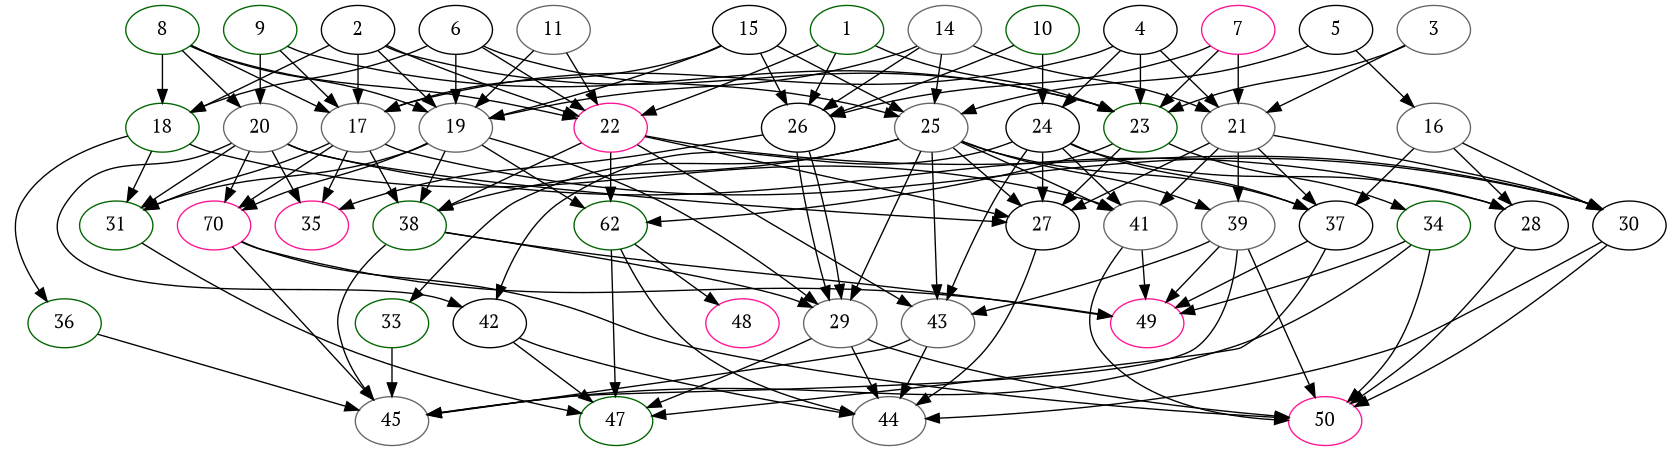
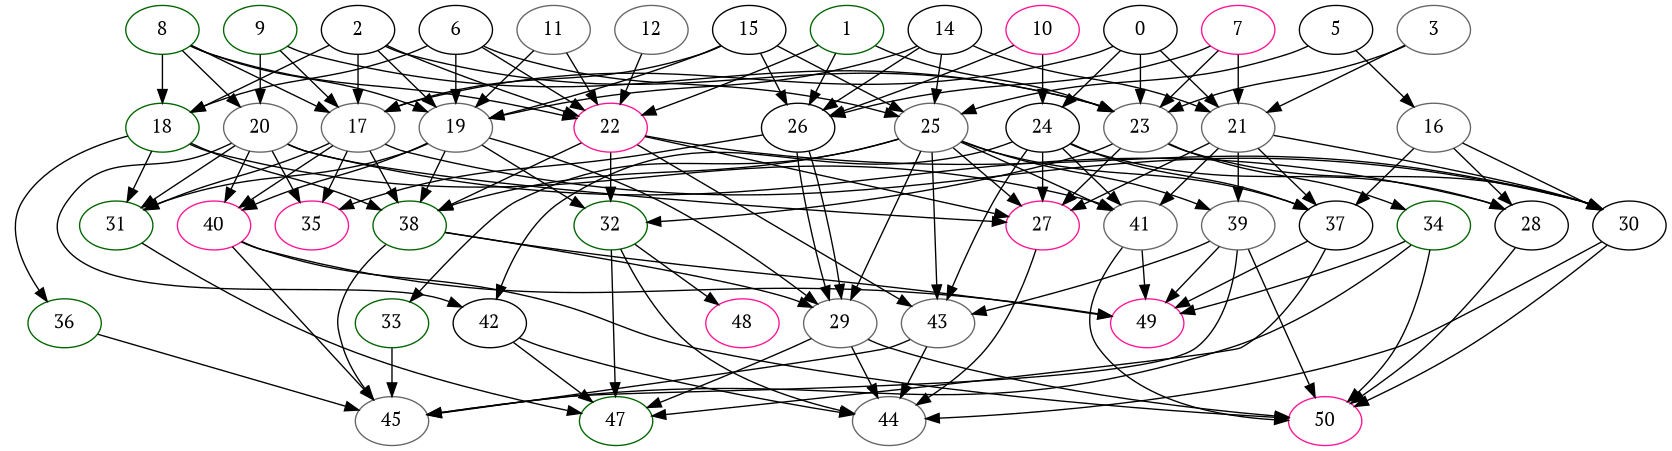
none -> (651, 30)
(945, 30) -> (945, 30)
(1043, 30) -> (1043, 30)
(1140, 30) -> (1140, 30)
(1140, 128) -> (1140, 128)
none -> (279, 175)
none -> (1378, 177)
(214, 225) -> (214, 225)
(611, 225) -> (611, 225)
(1043, 225) -> (1043, 225)
